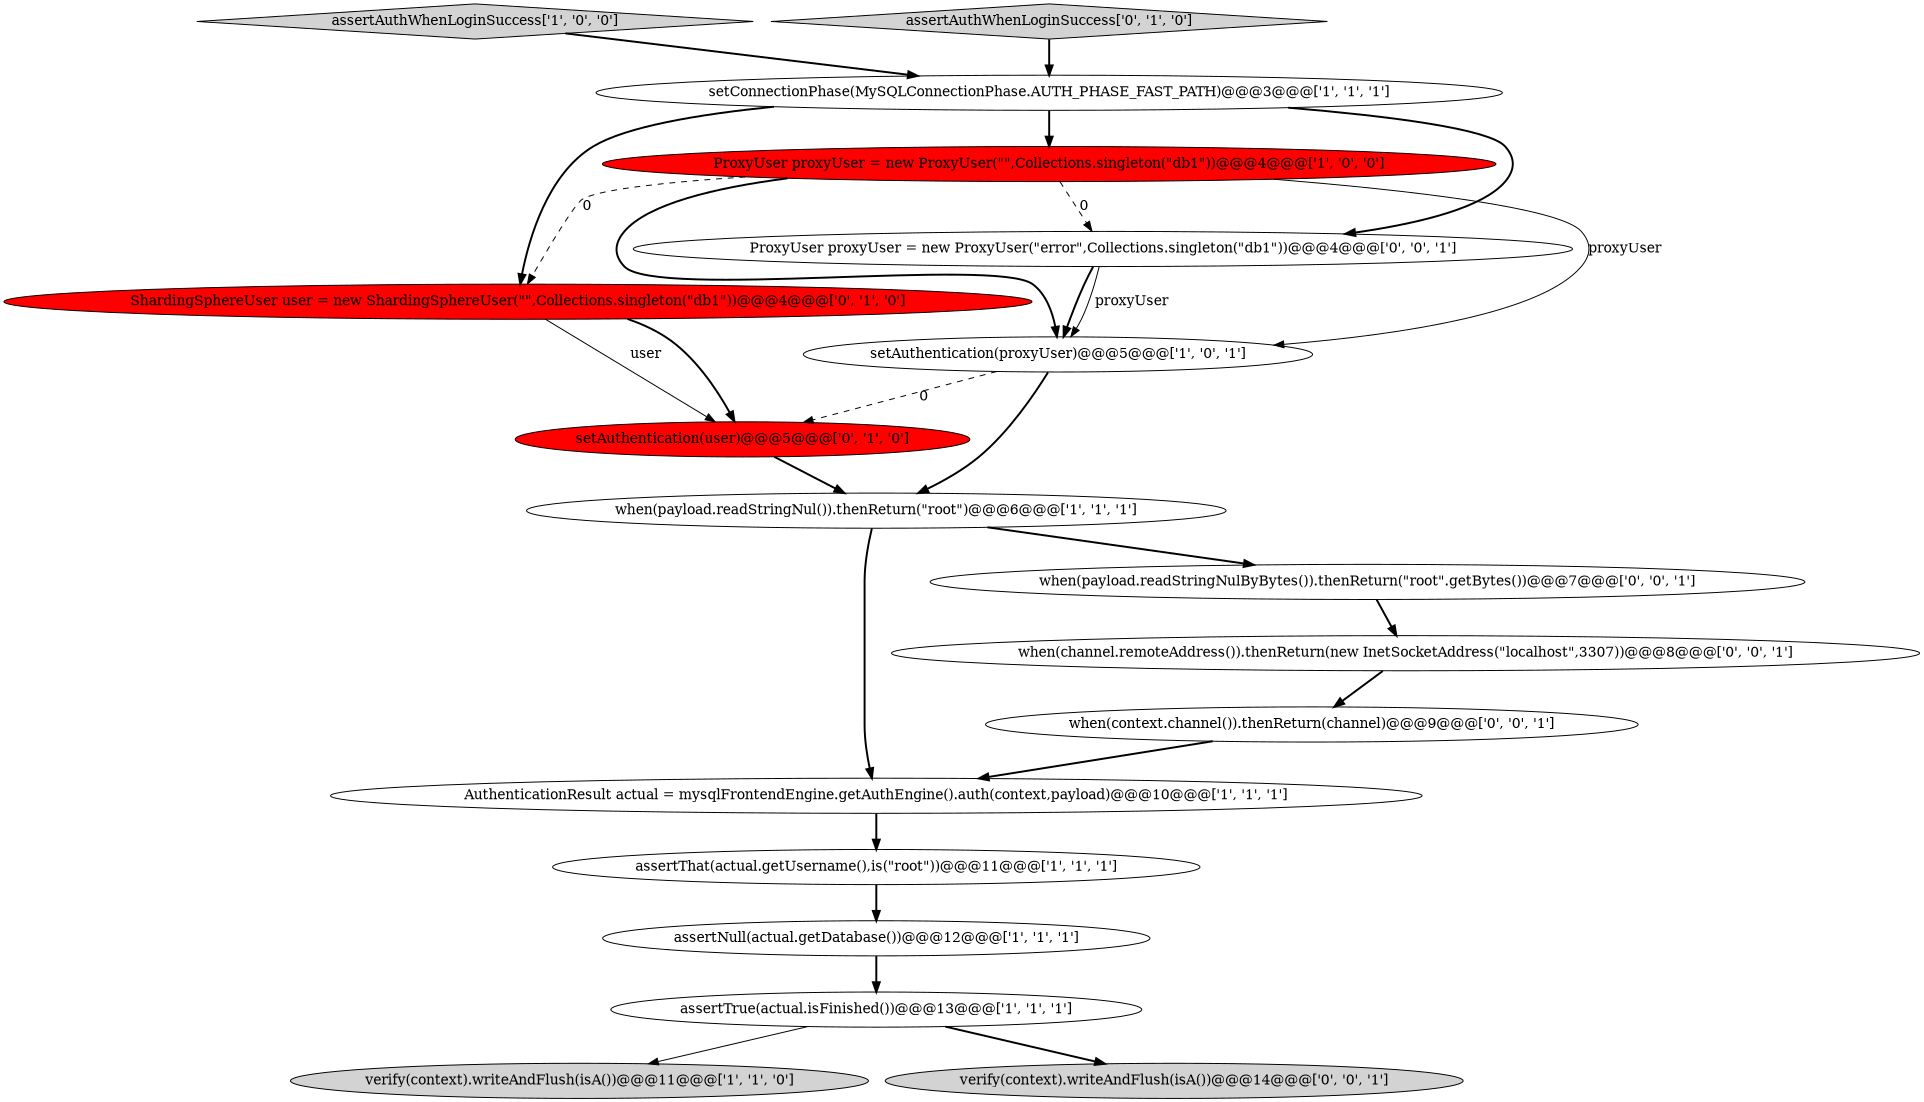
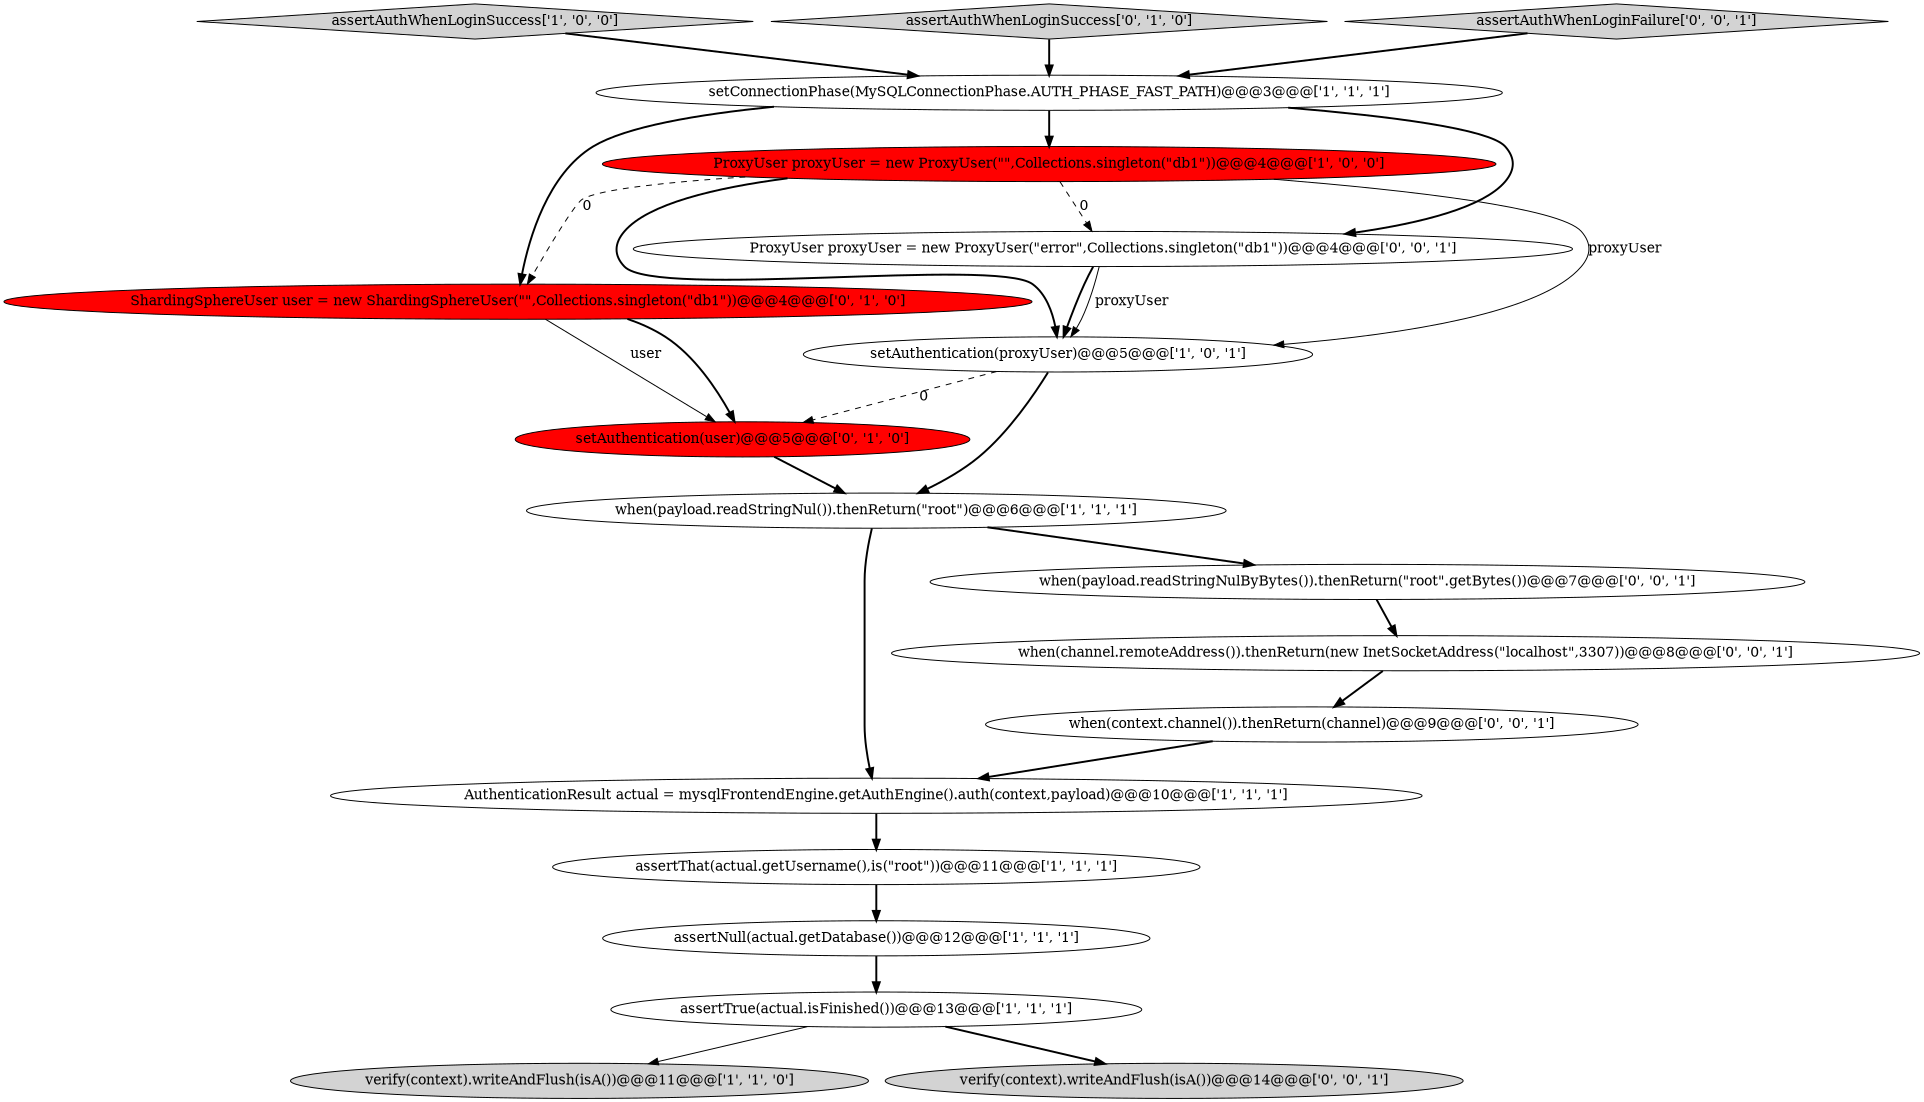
none -> (1616, 21)
